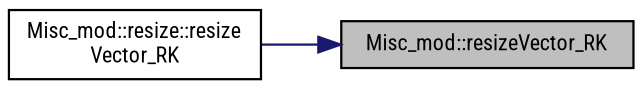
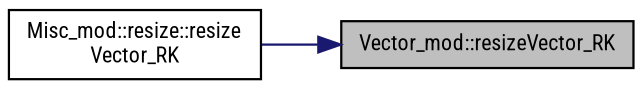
(487, 45) -> (487, 45)
